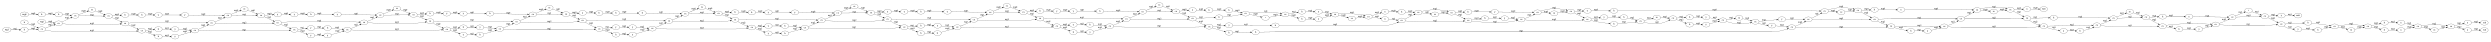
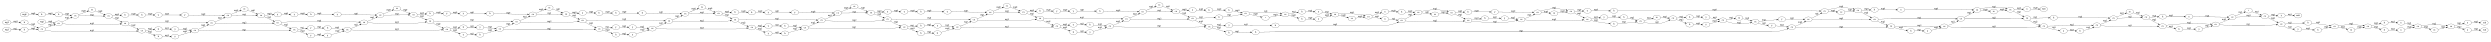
none -> (7, 22)
